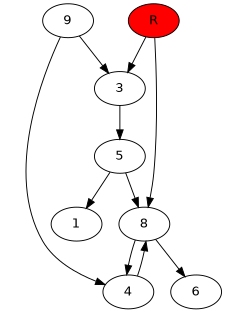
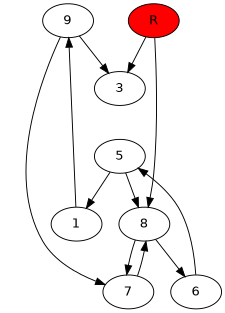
(120, 118) -> (184, 218)
none -> (73, 127)
(128, 292) -> (128, 292)
